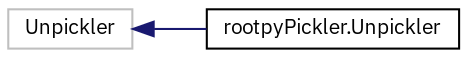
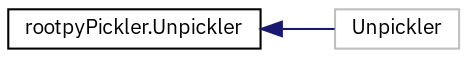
(180, 29) -> (308, 29)
